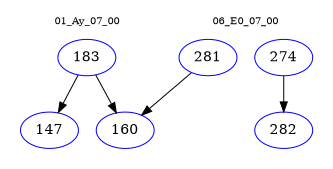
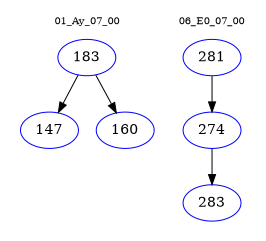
(178, 84) -> (212, 89)
(284, 130) -> (212, 203)
